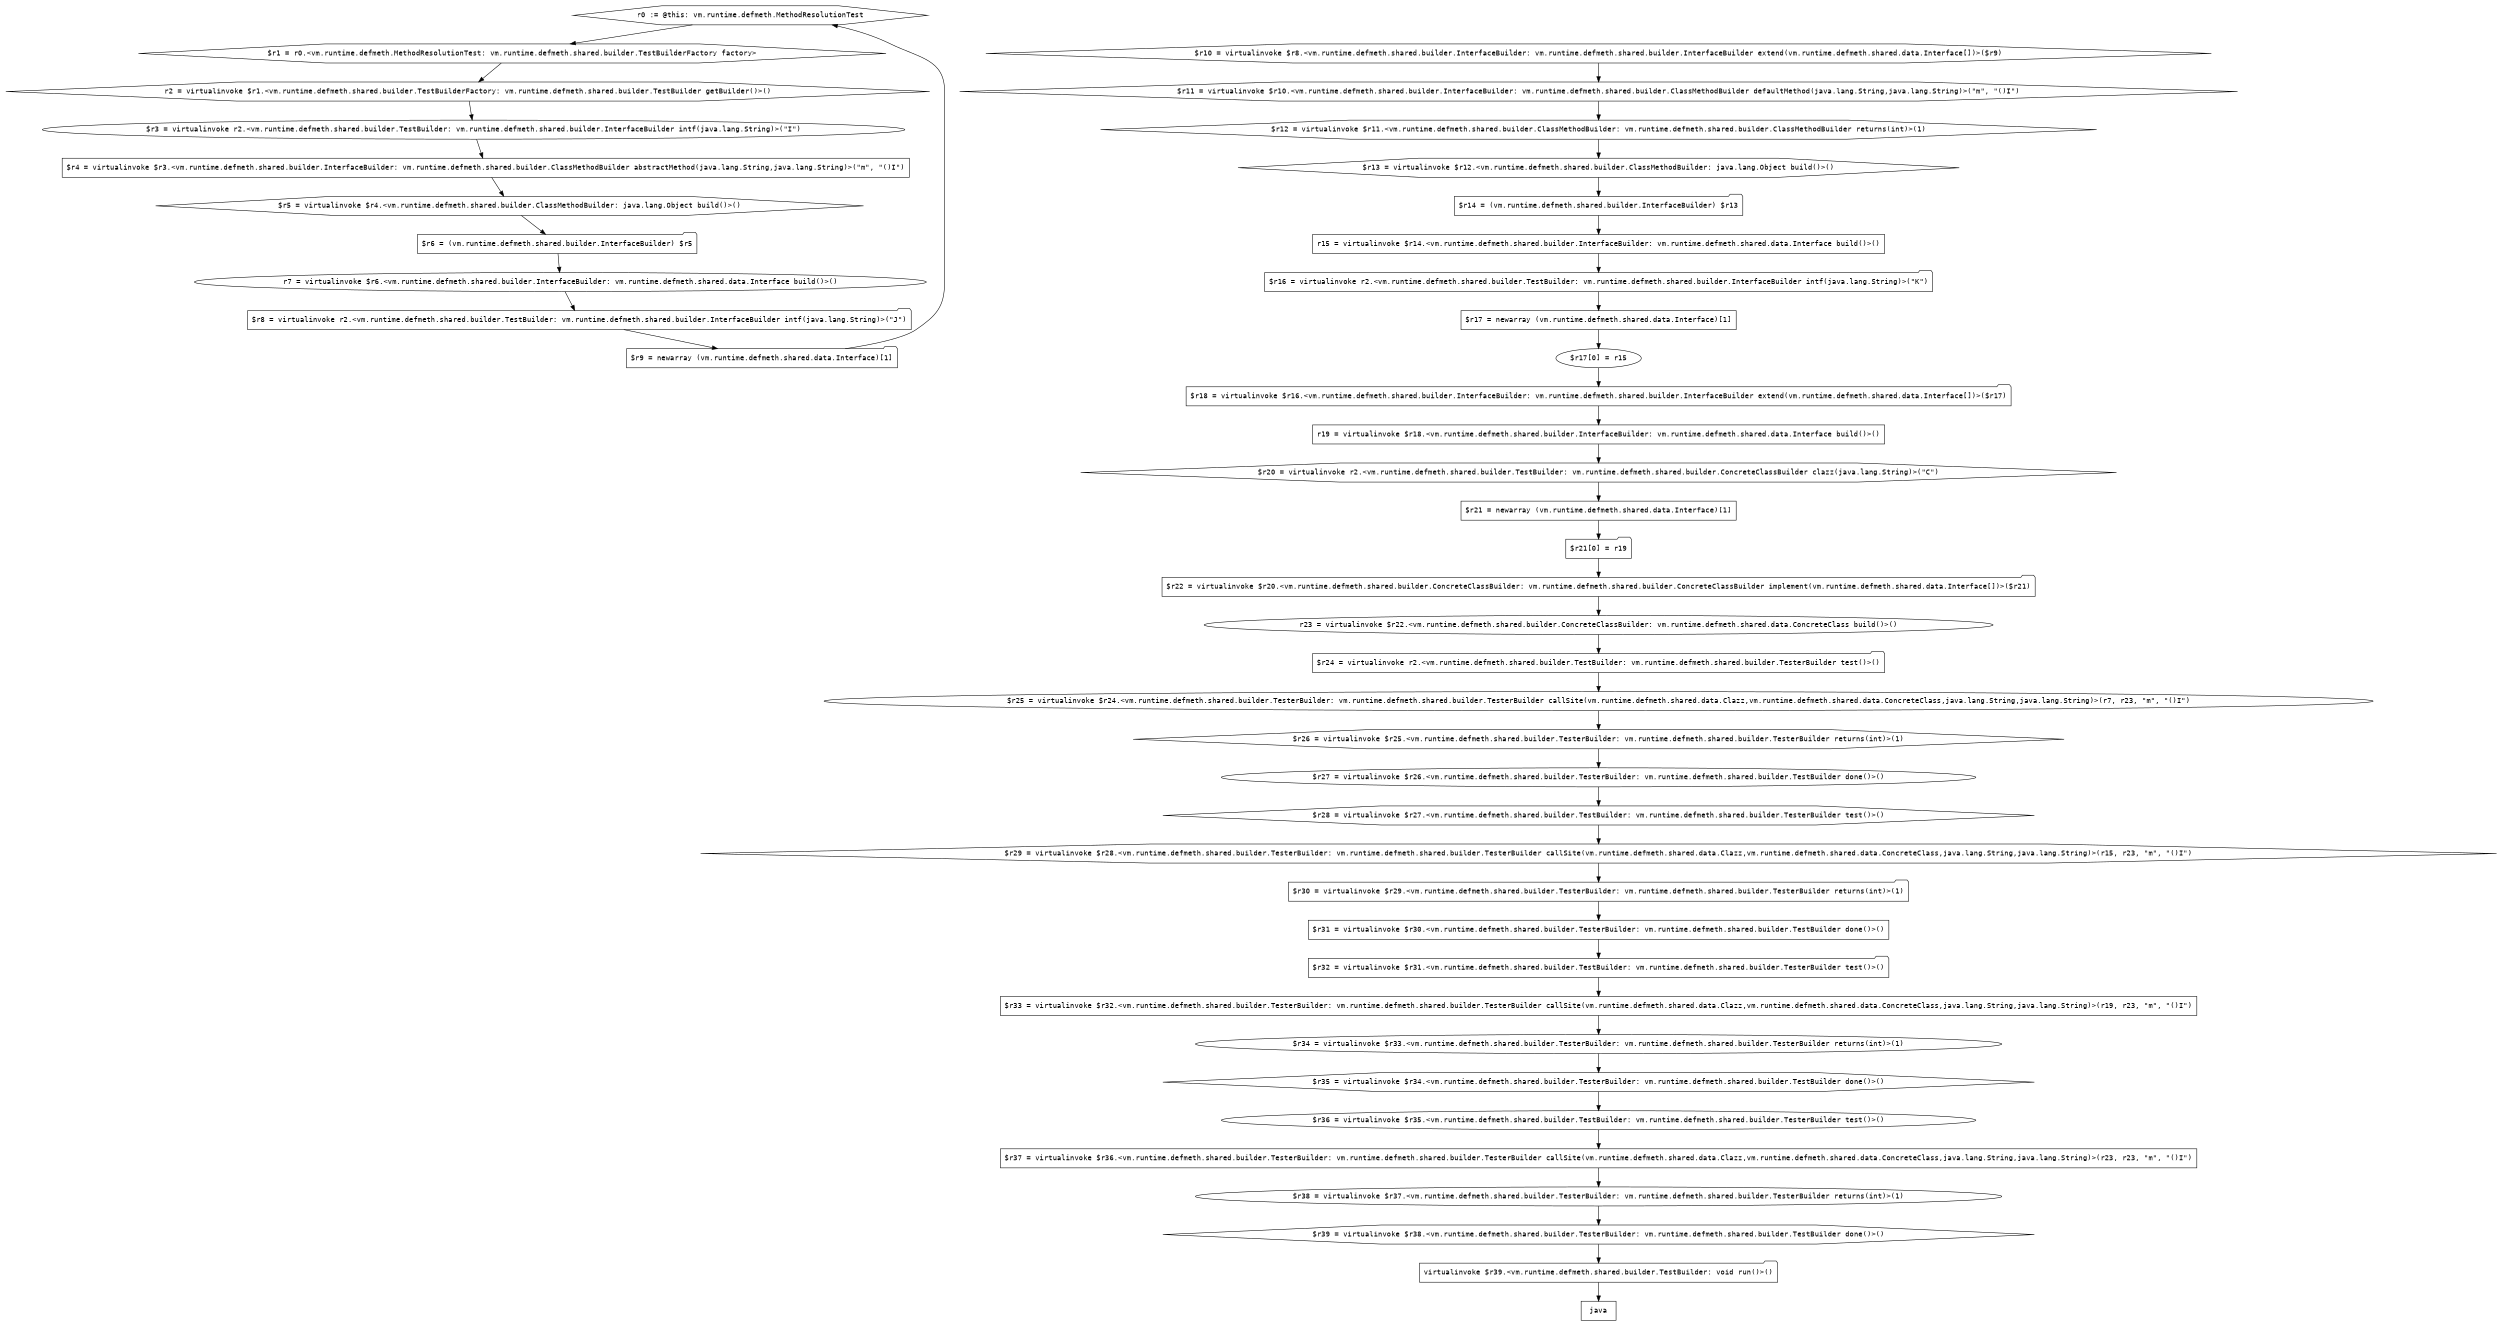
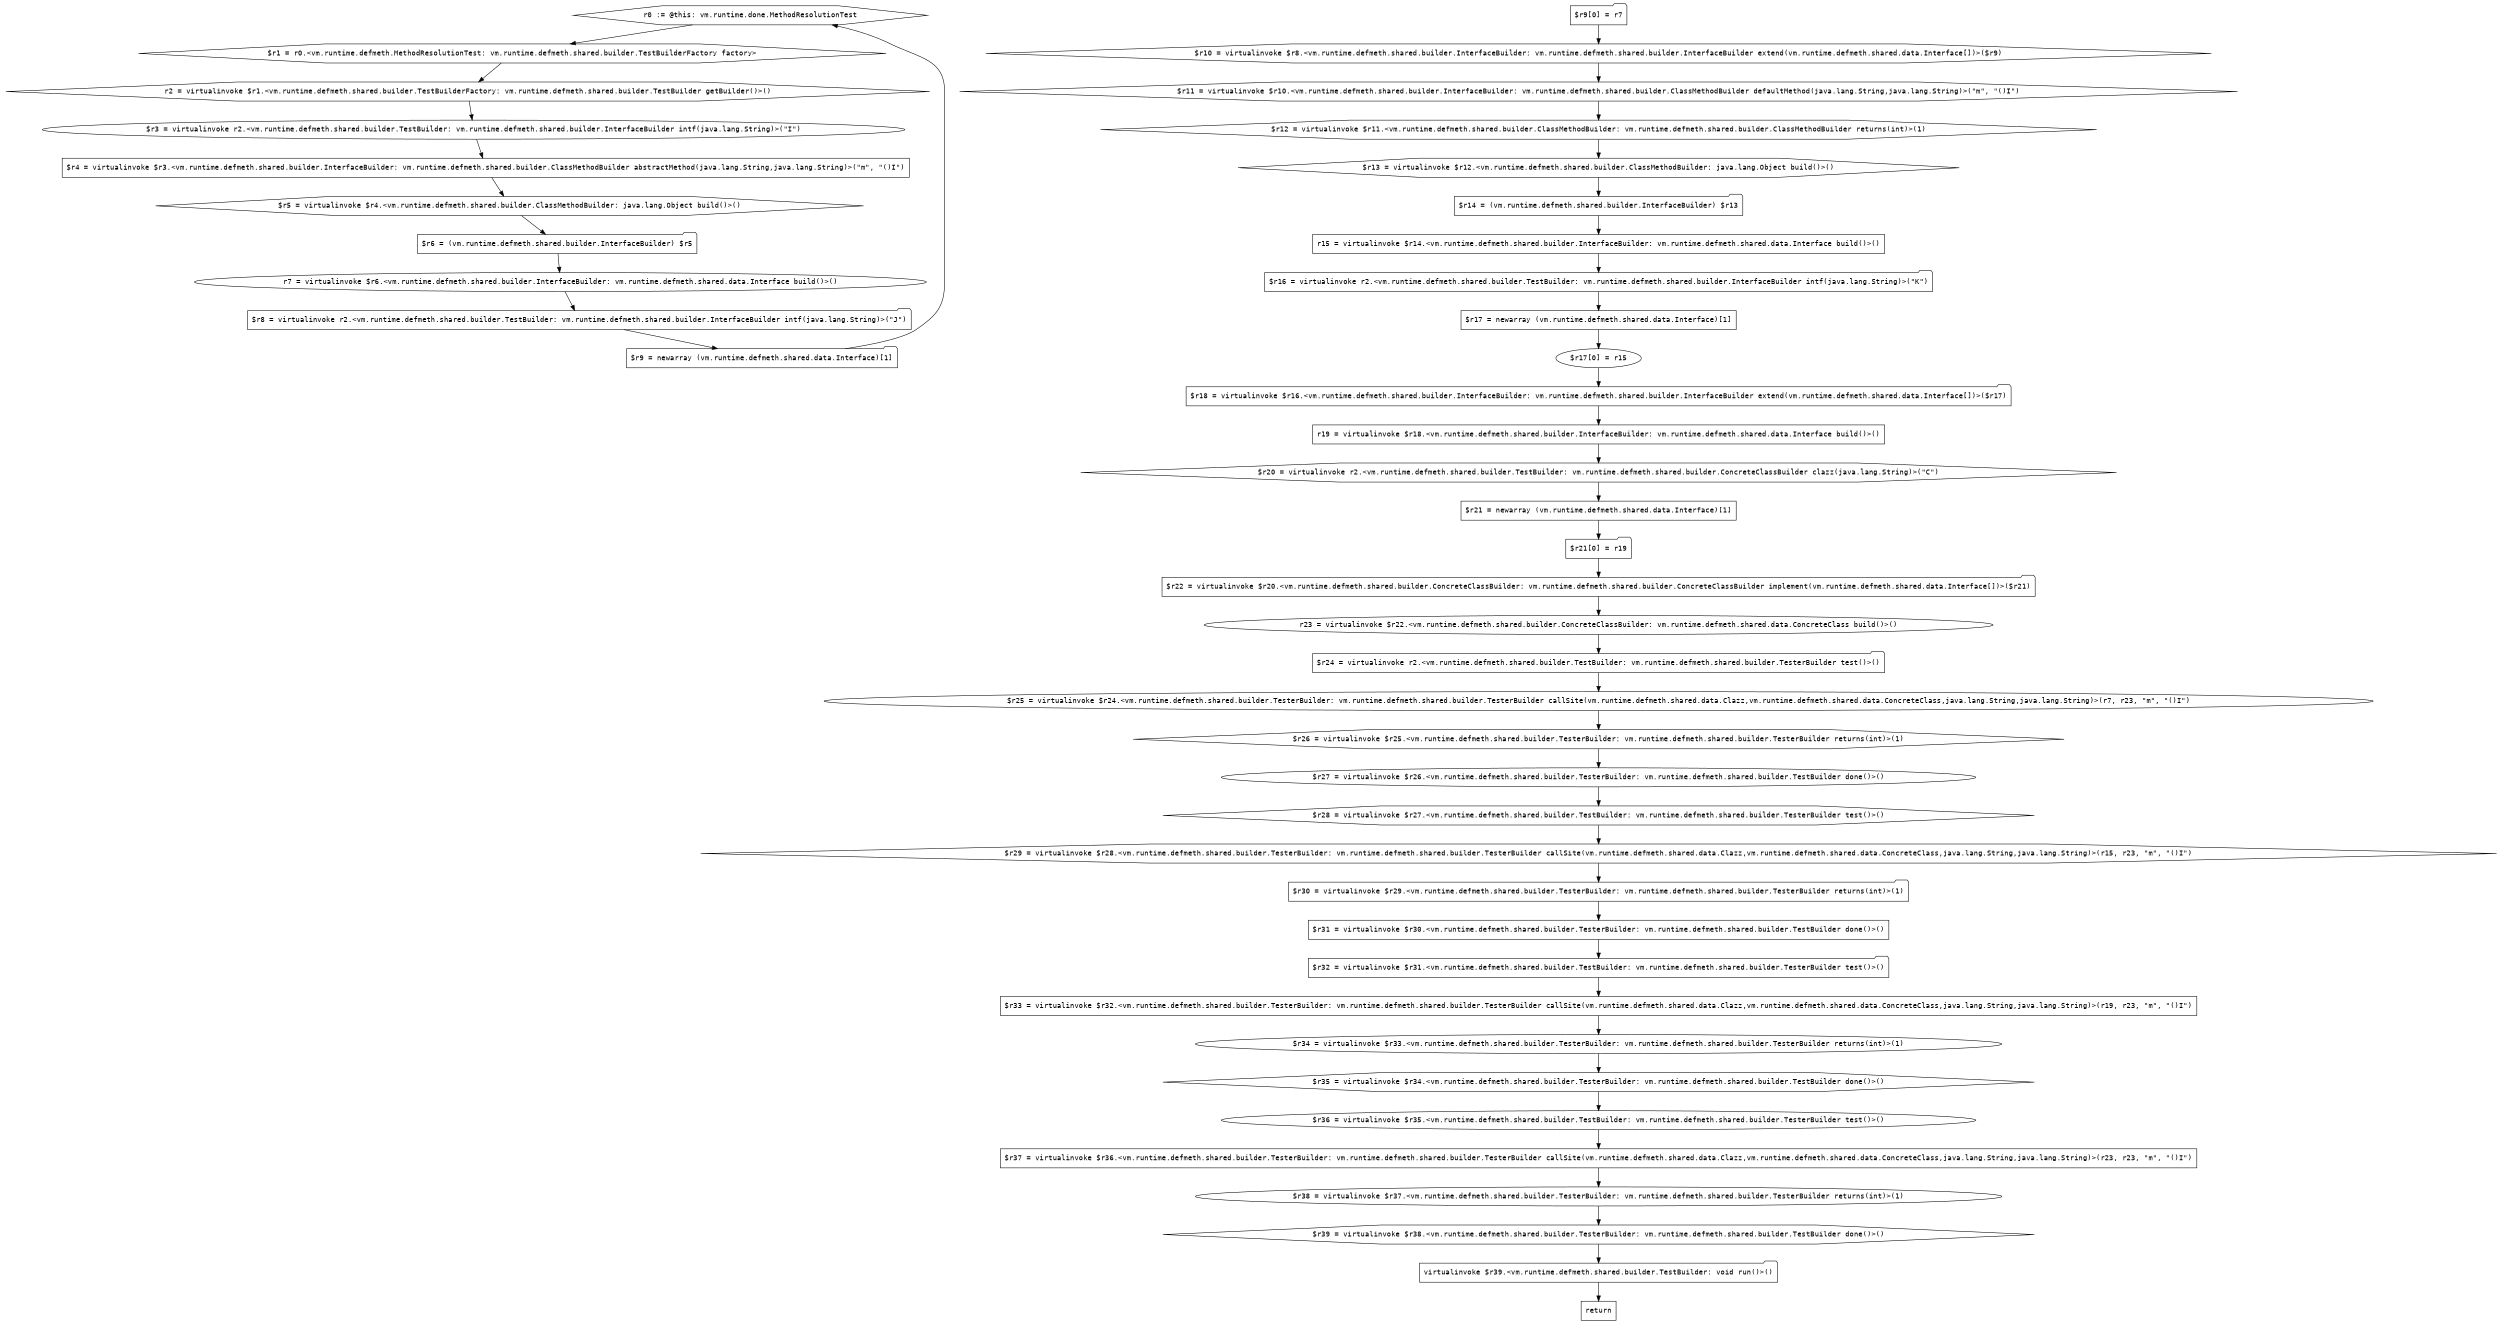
(750, 15) -> (750, 15)
none -> (1599, 15)
(1599, 1311) -> (1599, 1311)
